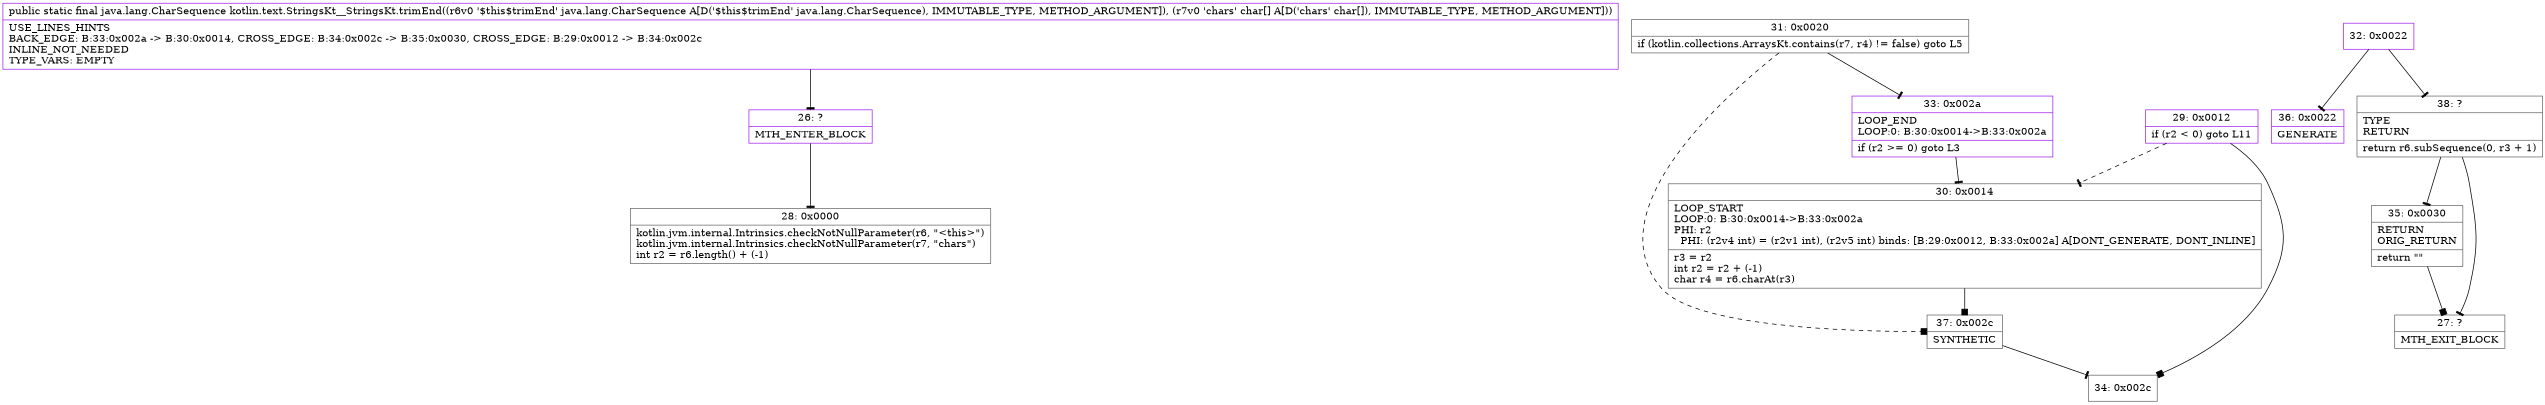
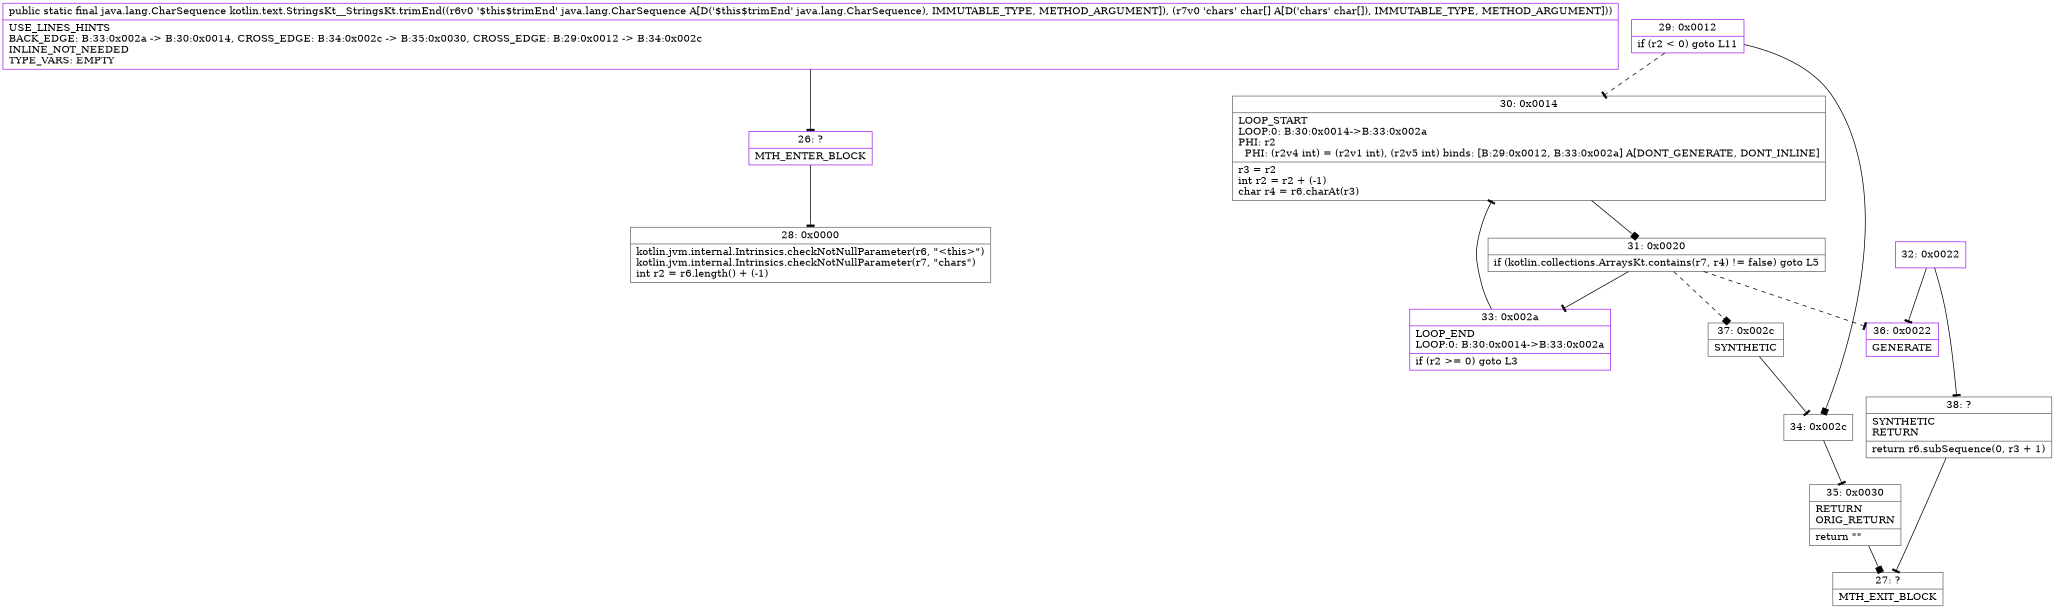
(2377, 121) -> (1904, 422)
(2434, 179) -> (1832, 461)
none -> (1783, 298)
(1965, 298) -> (1611, 217)
